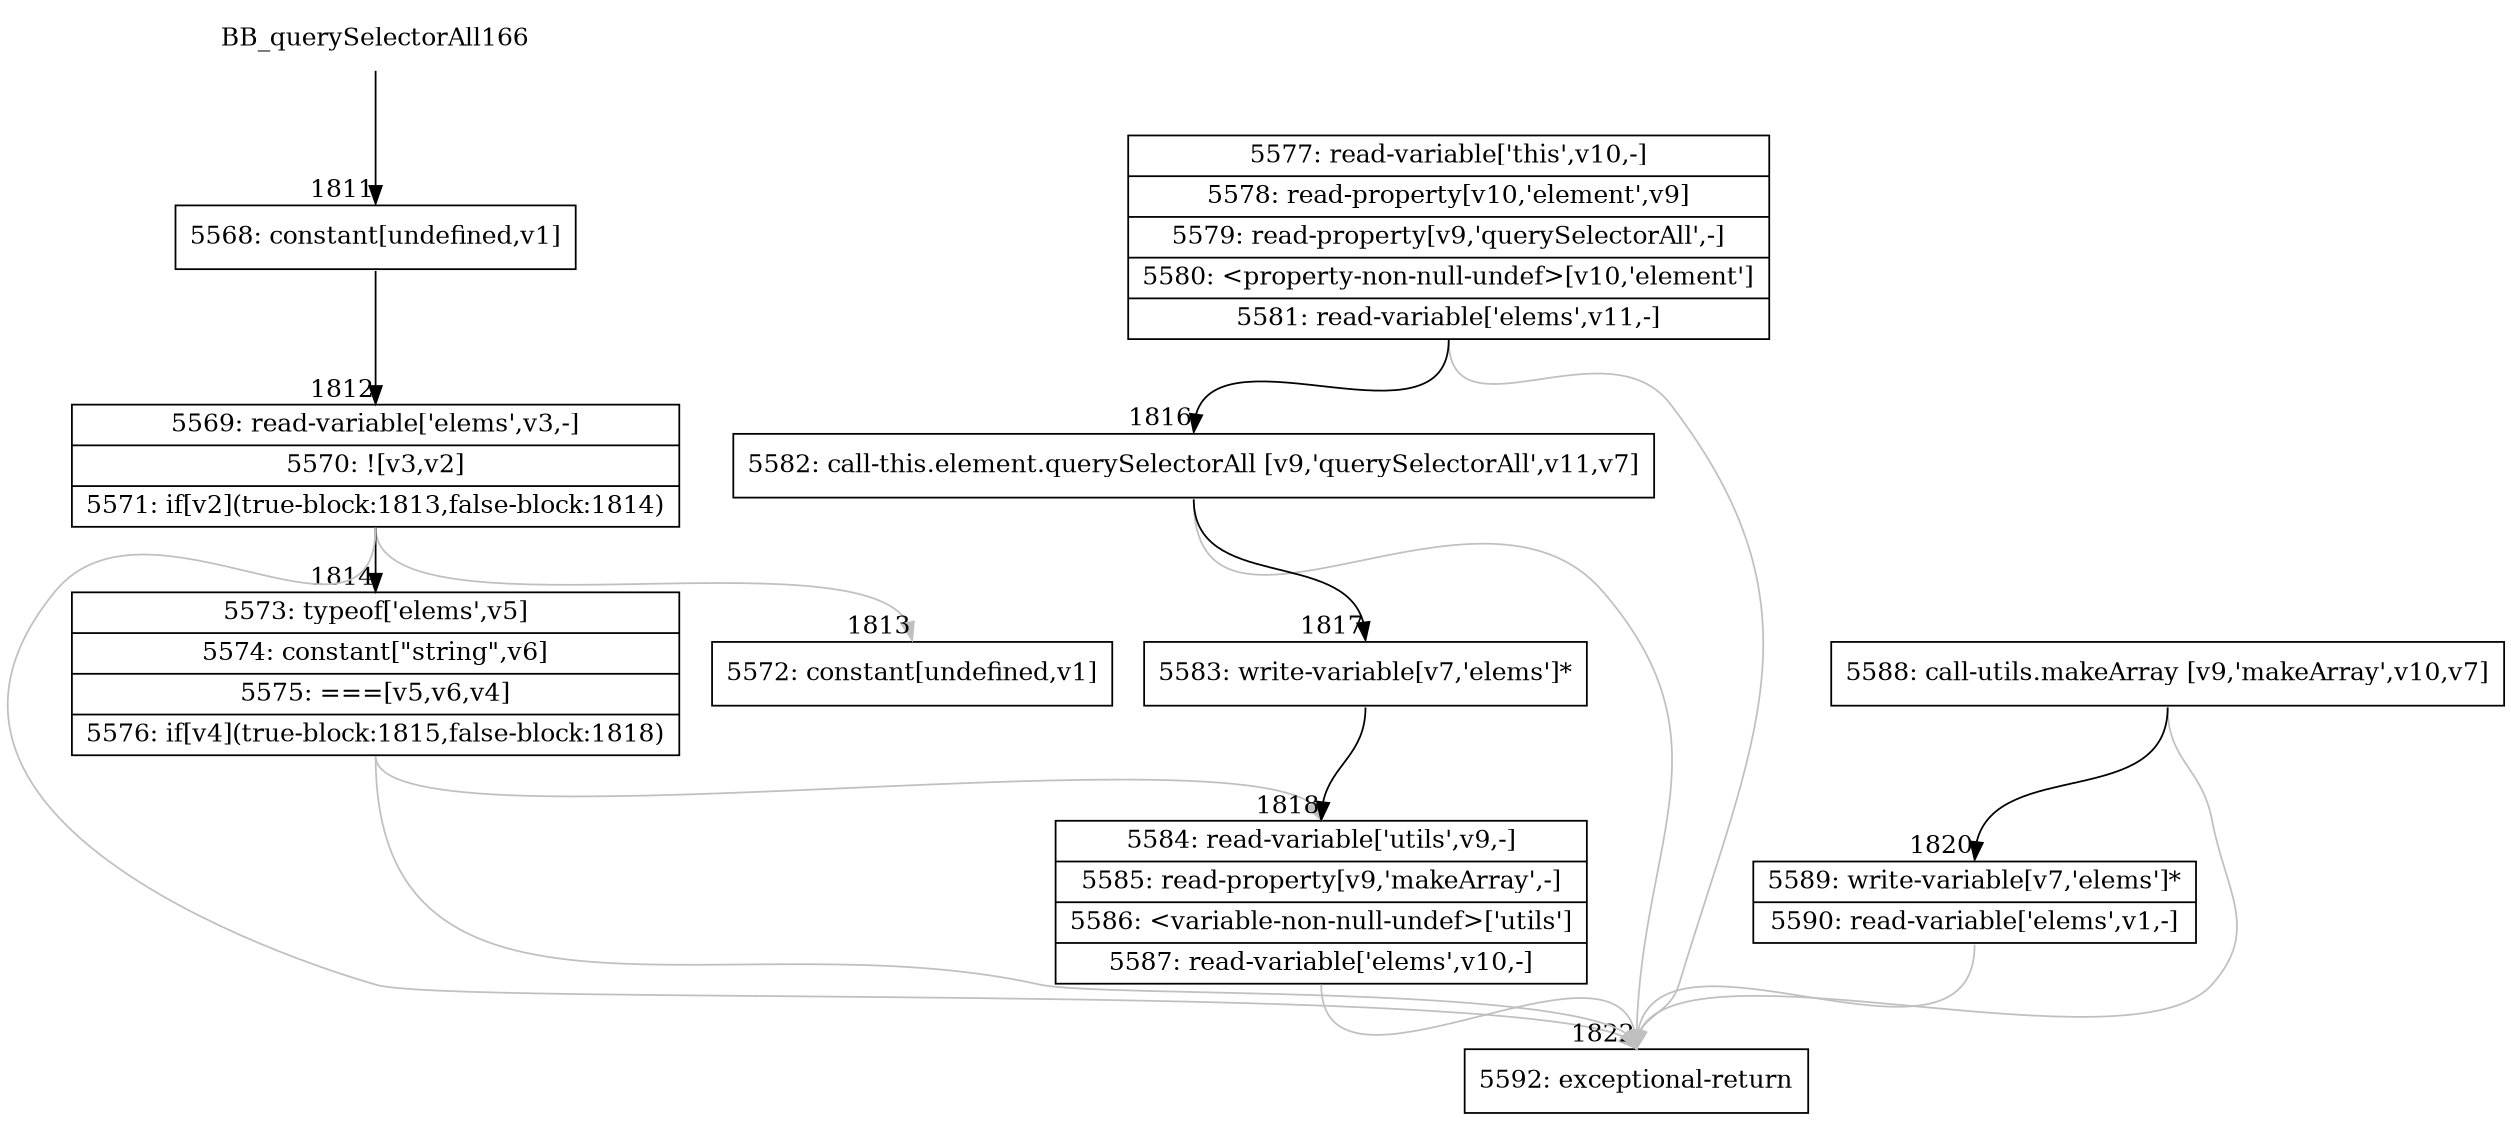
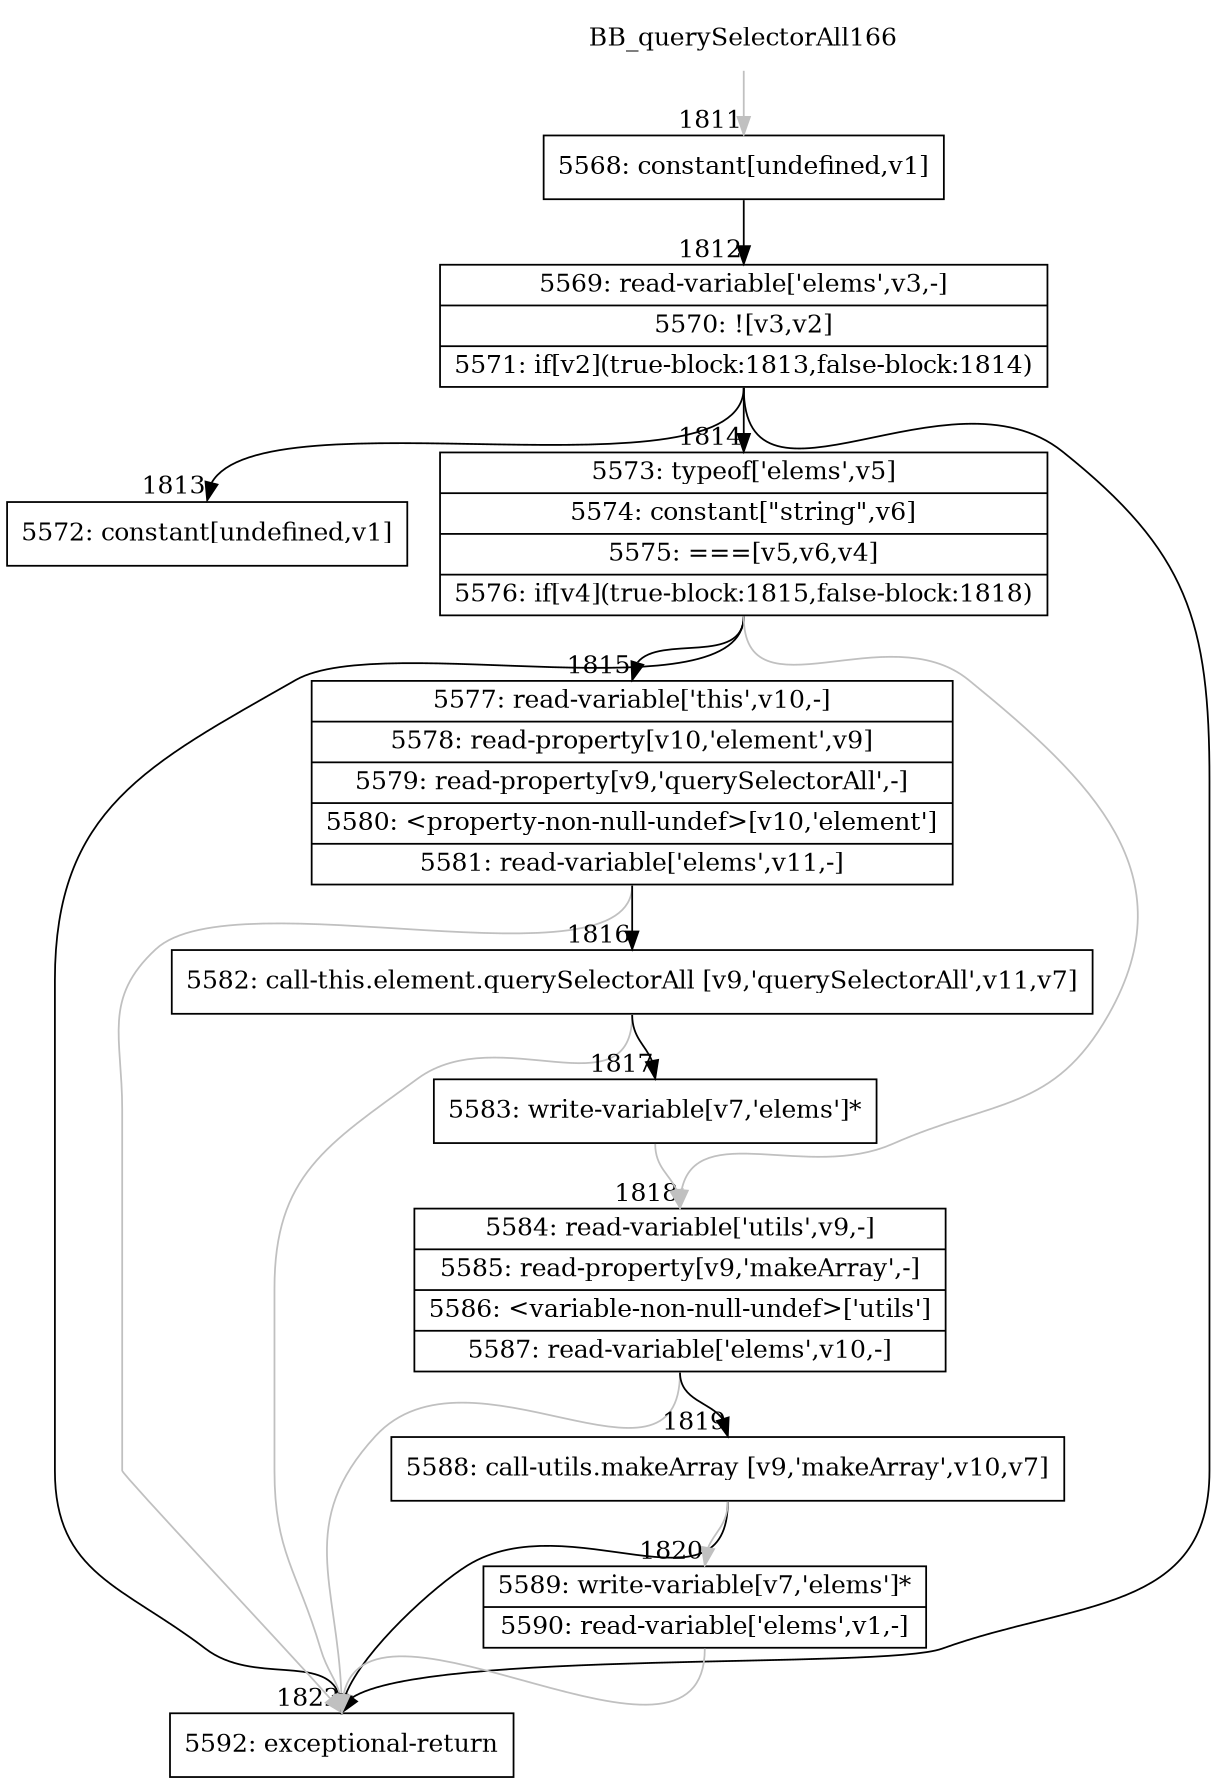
(376, 128) -> (744, 94)
(635, 584) -> (484, 444)
none -> (691, 648)
(1349, 756) -> (662, 1168)
(2080, 782) -> (721, 1526)
(942, 971) -> (55, 981)
(511, 992) -> (1209, 1228)
(2073, 1016) -> (524, 1548)
none -> (696, 1400)
